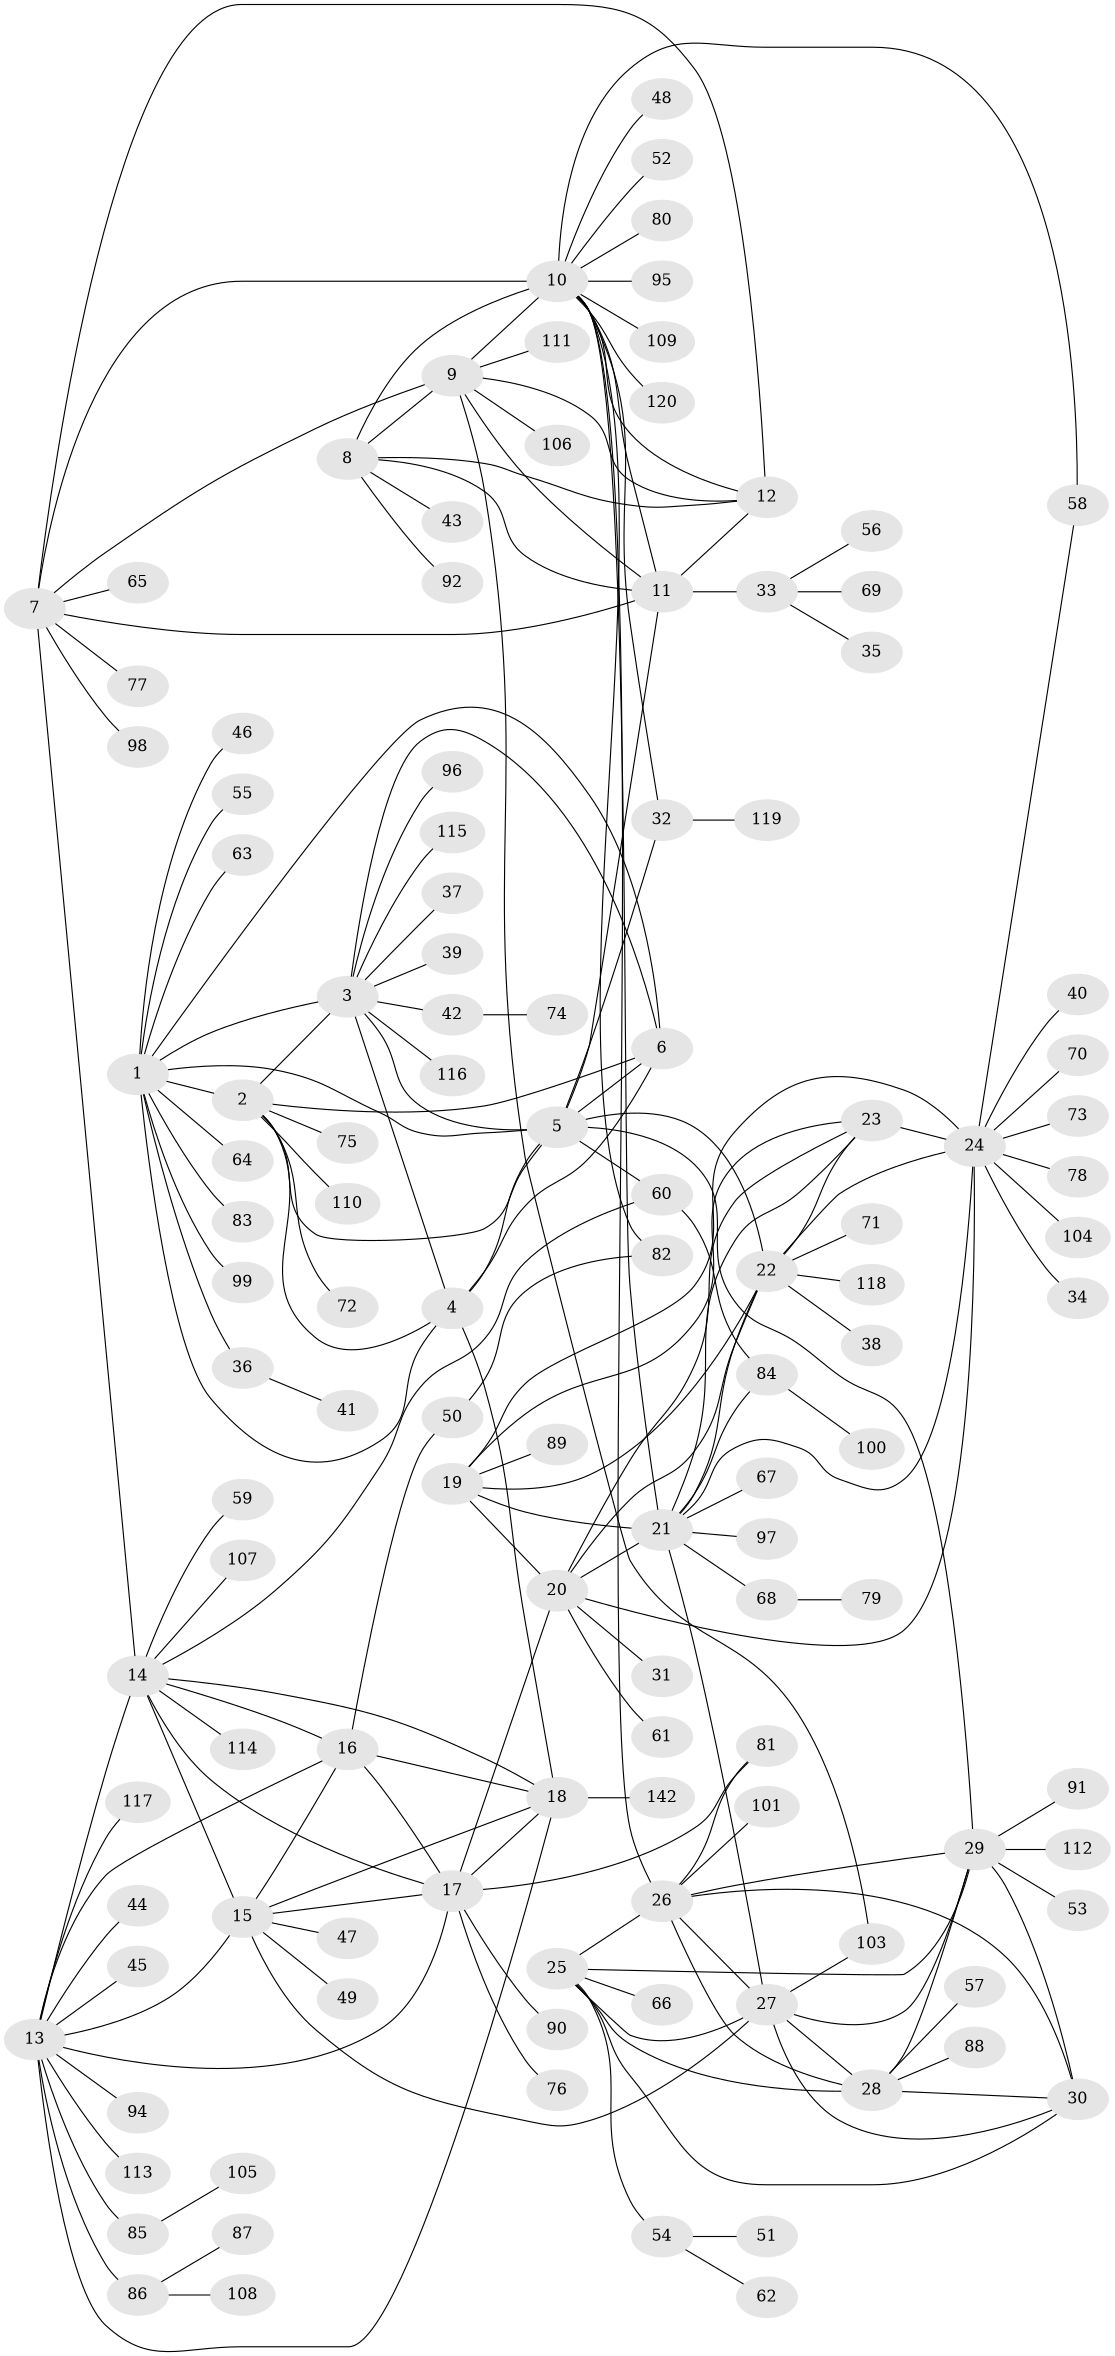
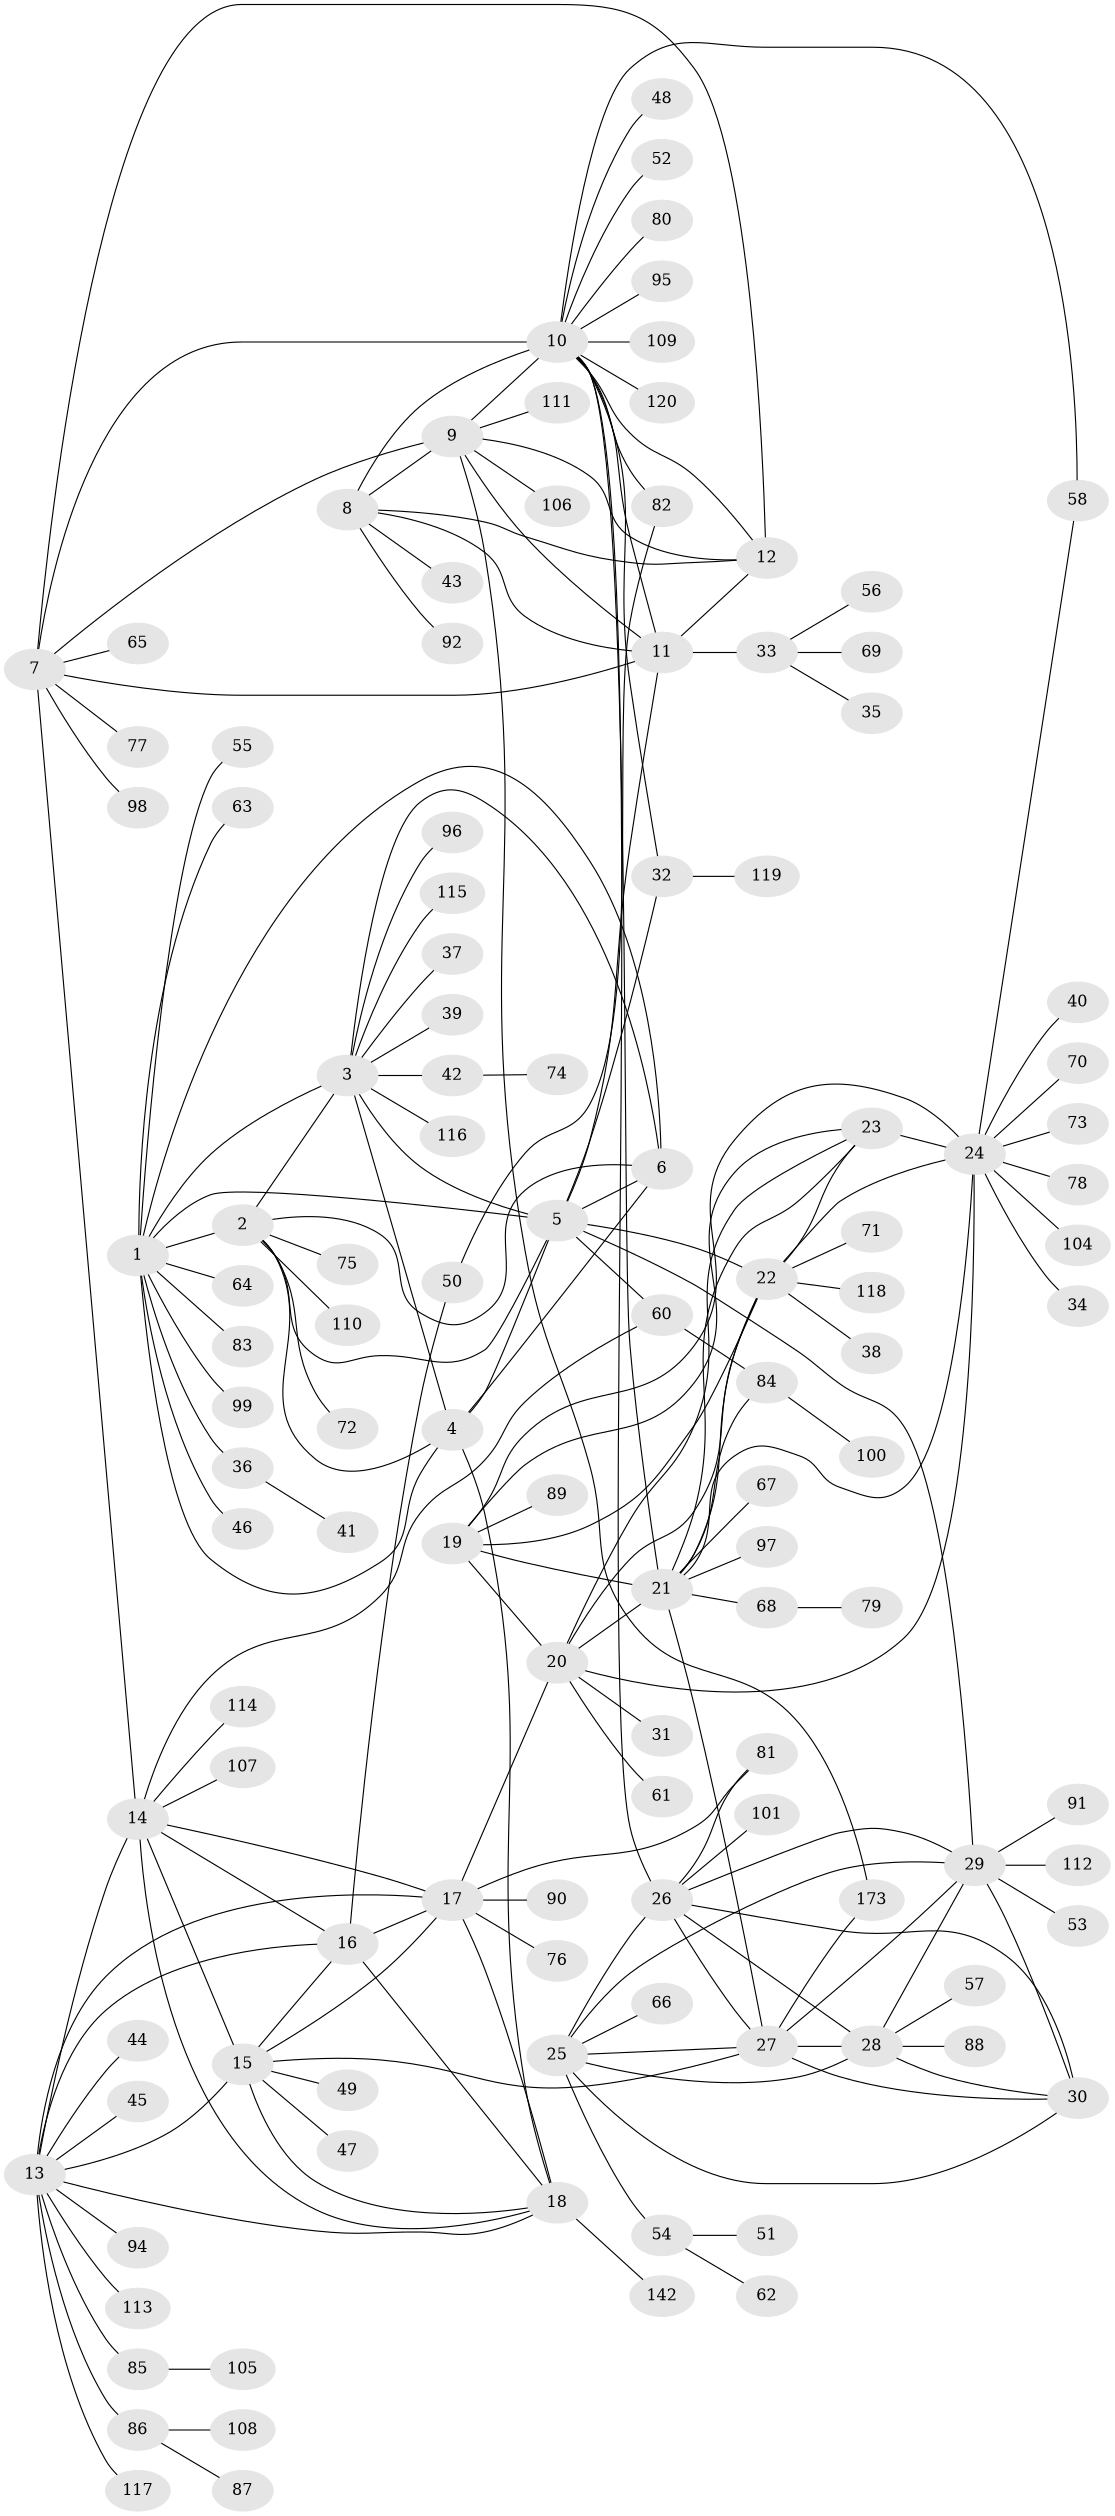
(243, 1500) -> none
(872, 1944) -> (872, 1900)
